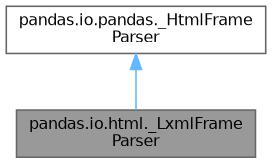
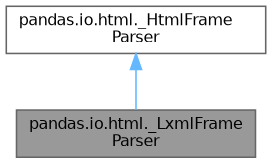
(136, 30) -> (136, 30)
